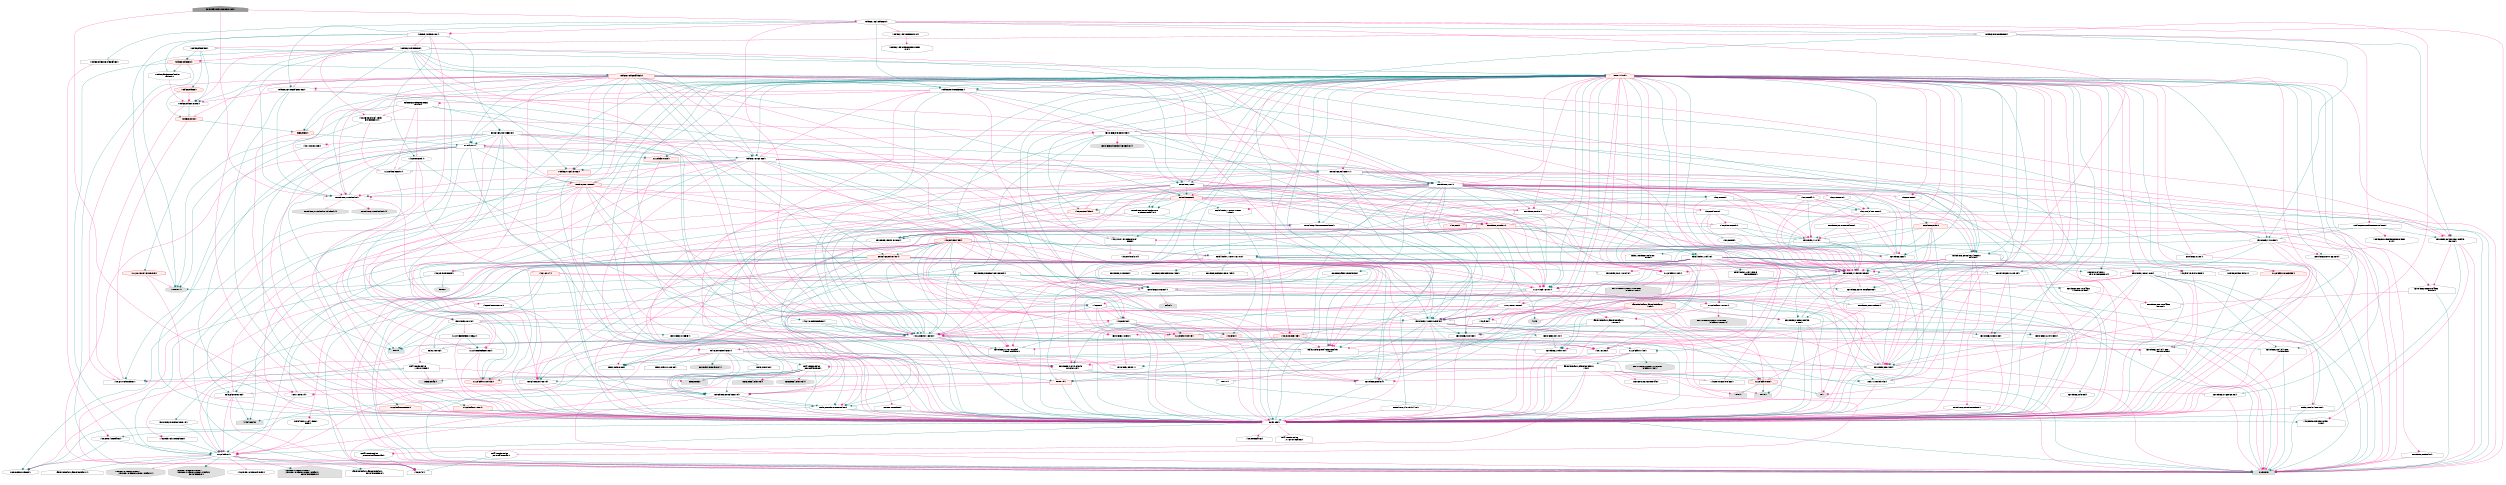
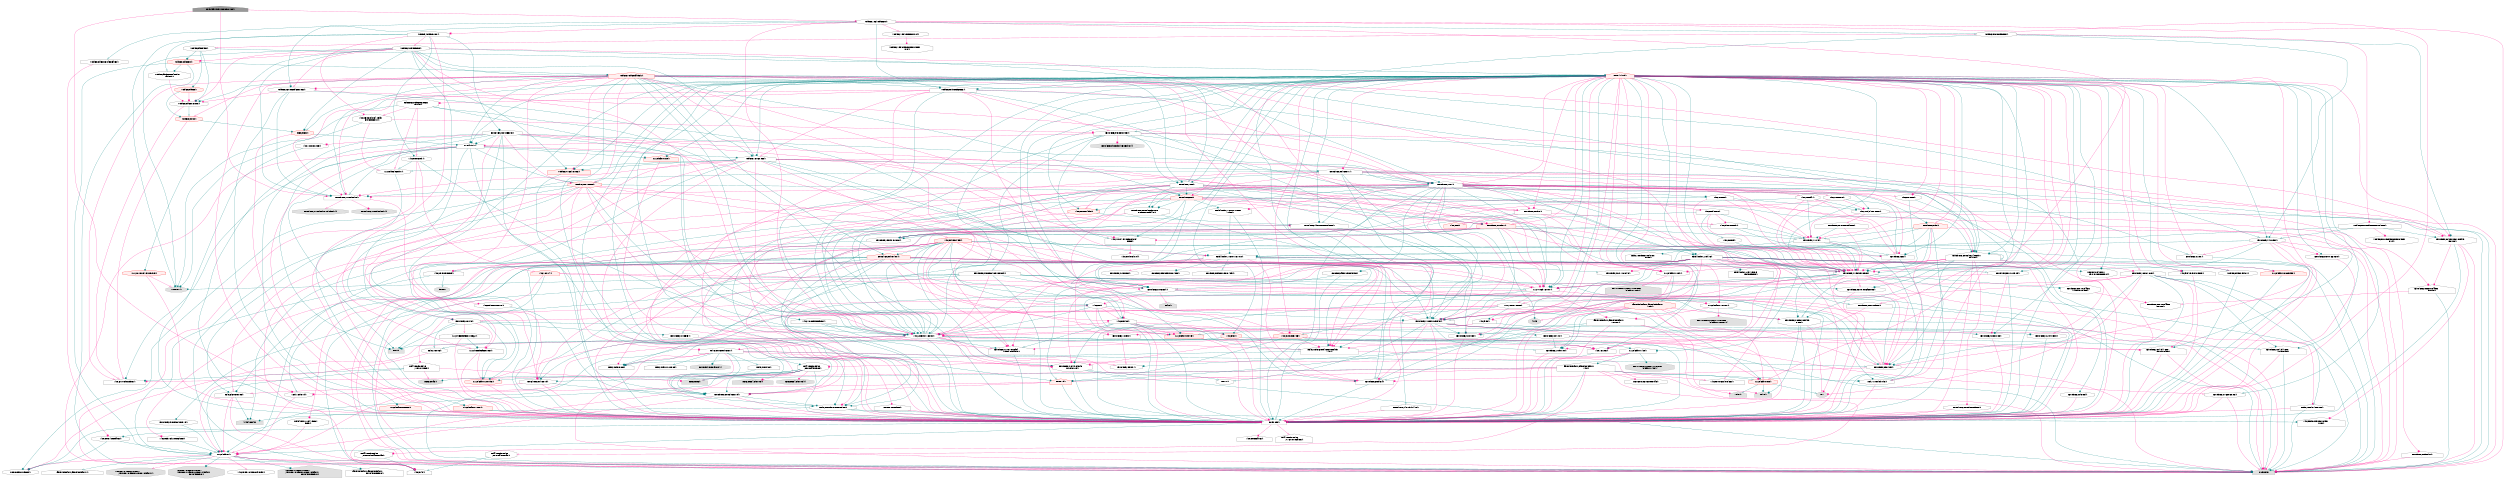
(1590, 169) -> (1590, 169)
(948, 181) -> (948, 181)
none -> (860, 245)
(2163, 396) -> (2163, 396)
